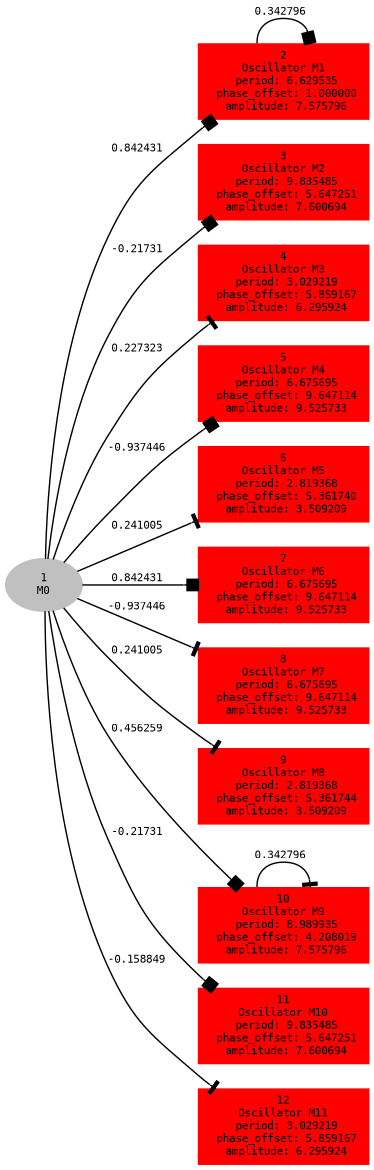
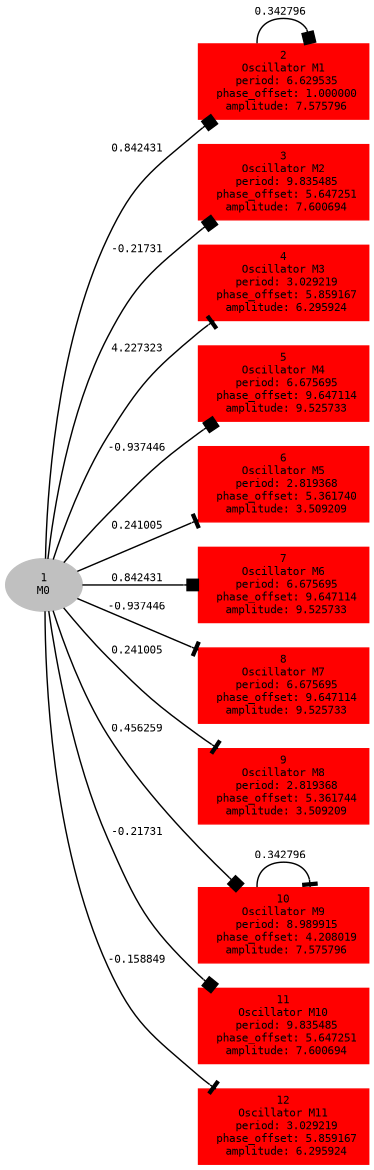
(140, 349) -> (140, 349)
(284, 925) -> (284, 925)
